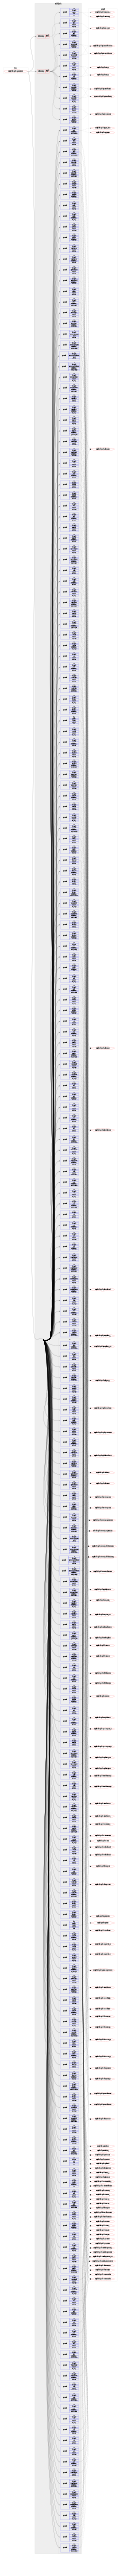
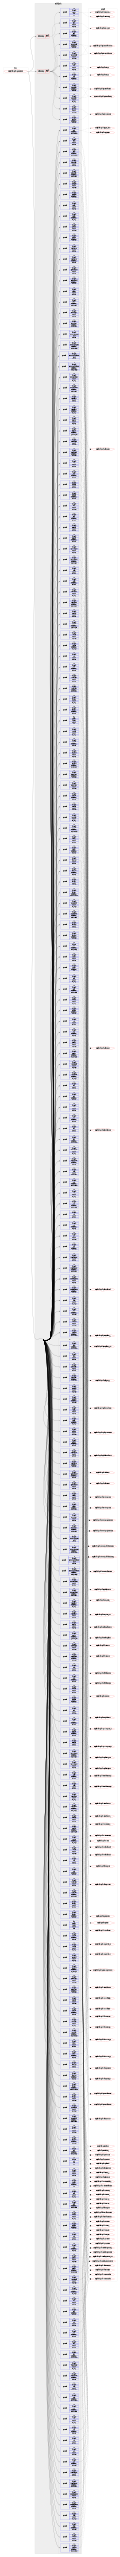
(103, 1531) -> (103, 1531)
